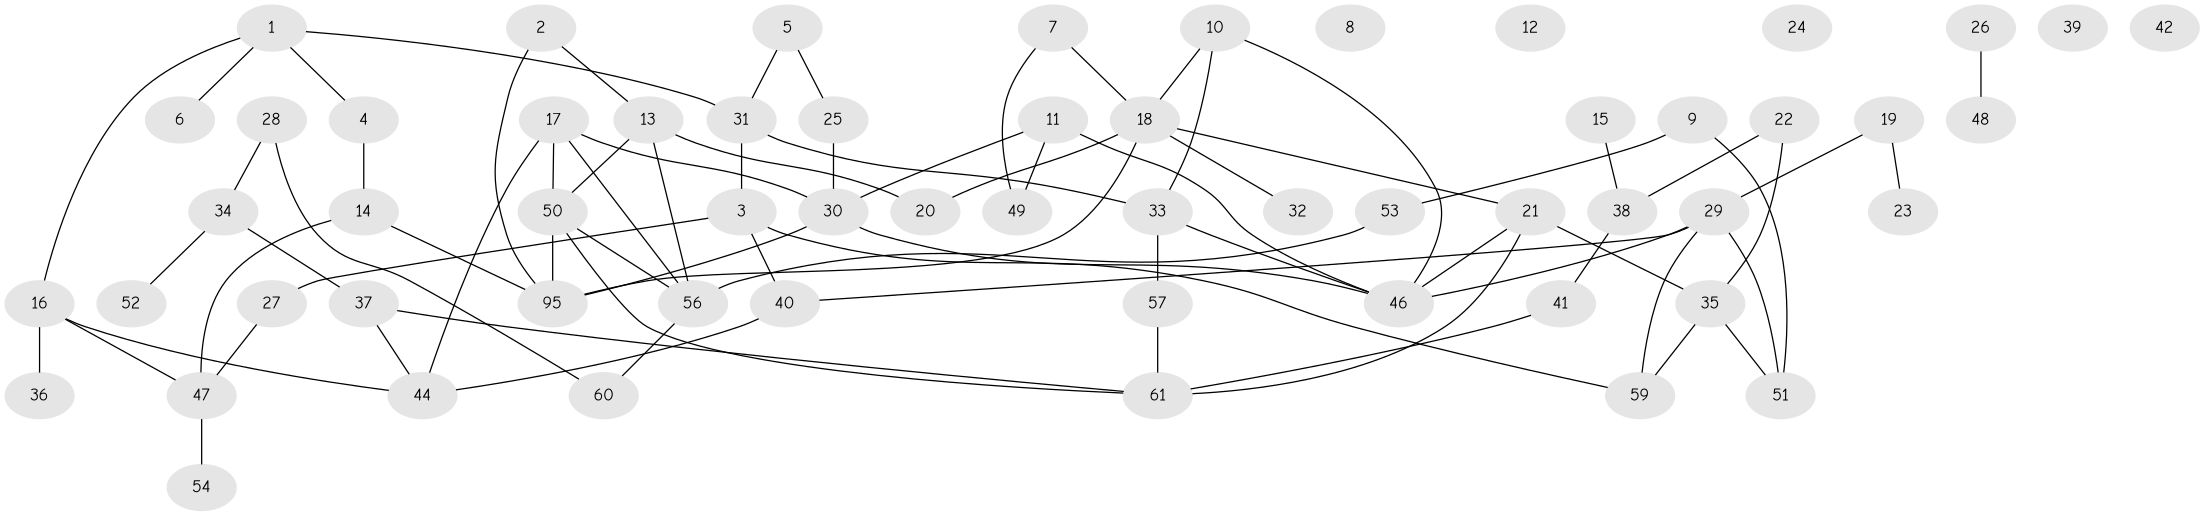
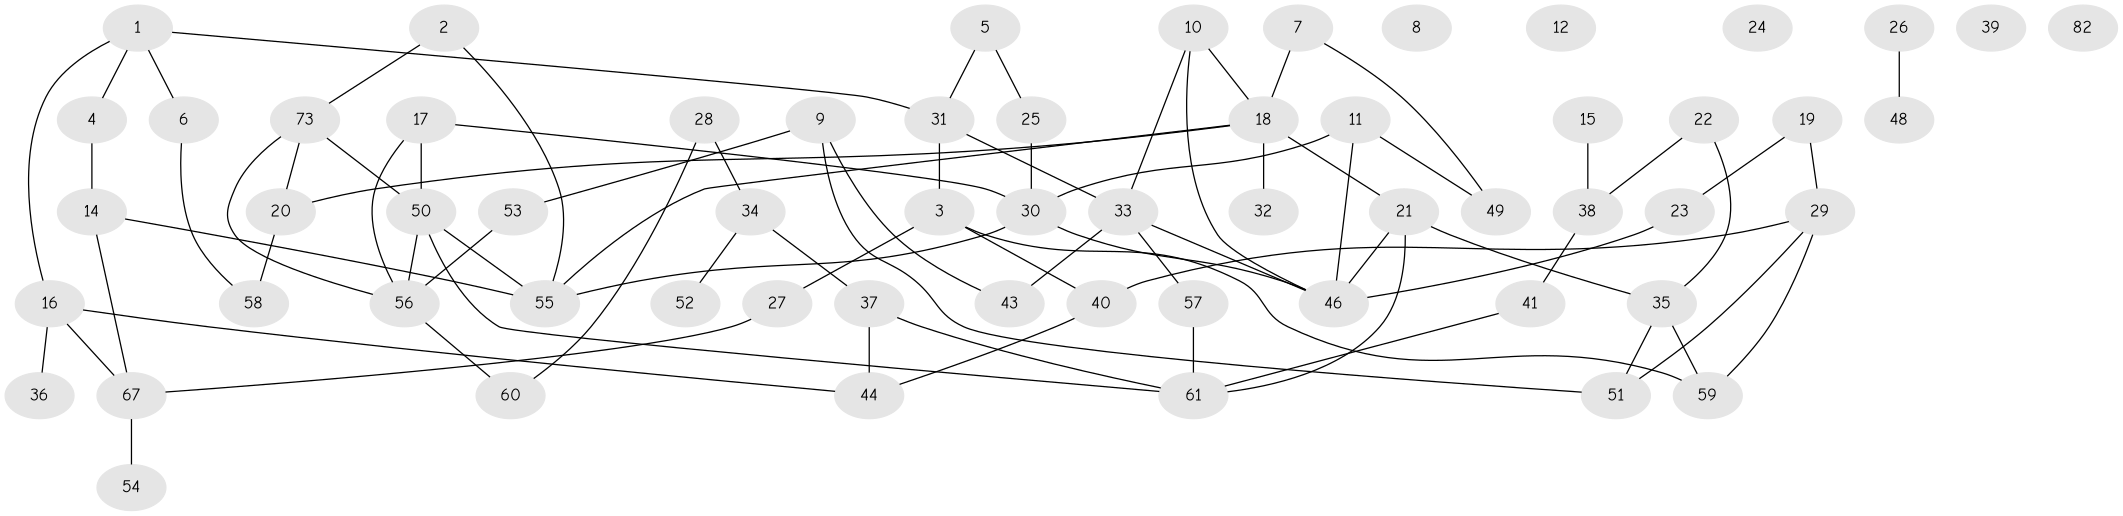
(2165, 28) -> (2083, 28)
(648, 120) -> (305, 120)
(481, 241) -> none
(1561, 267) -> (1512, 269)
none -> (254, 304)
(553, 304) -> (545, 304)
none -> (1010, 304)
(202, 396) -> (131, 396)
